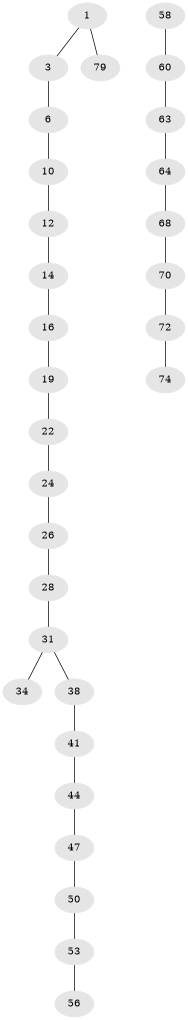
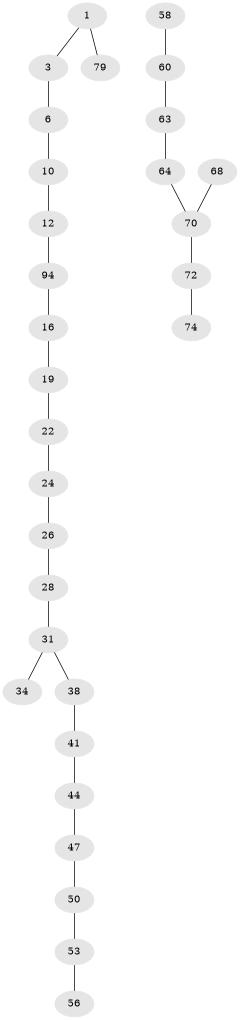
(165, 198) -> (178, 198)
(48, 276) -> (48, 276)
